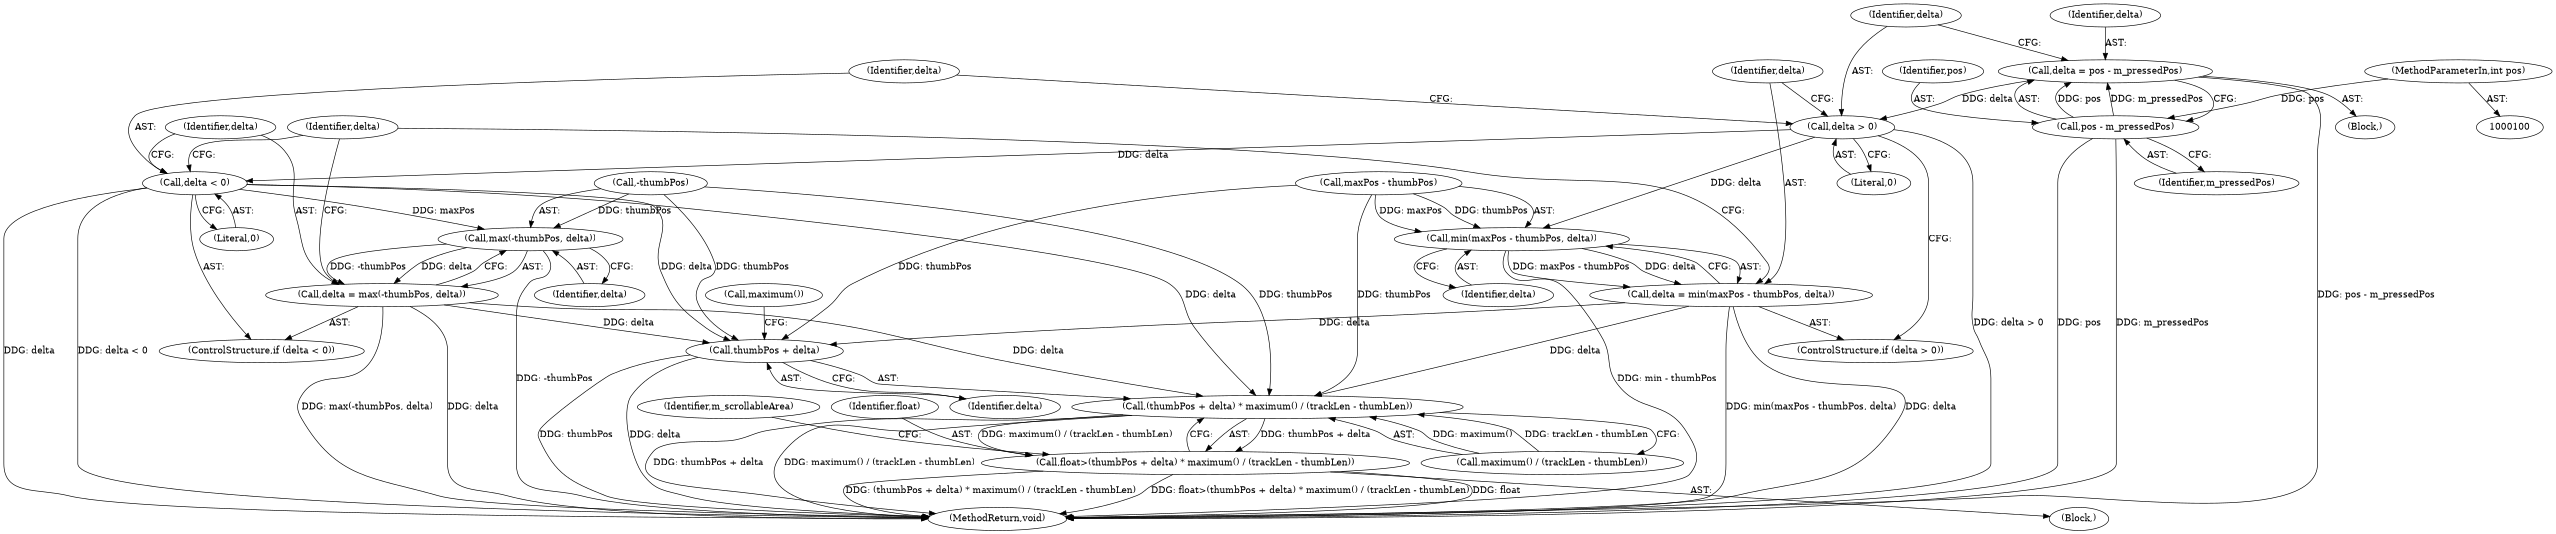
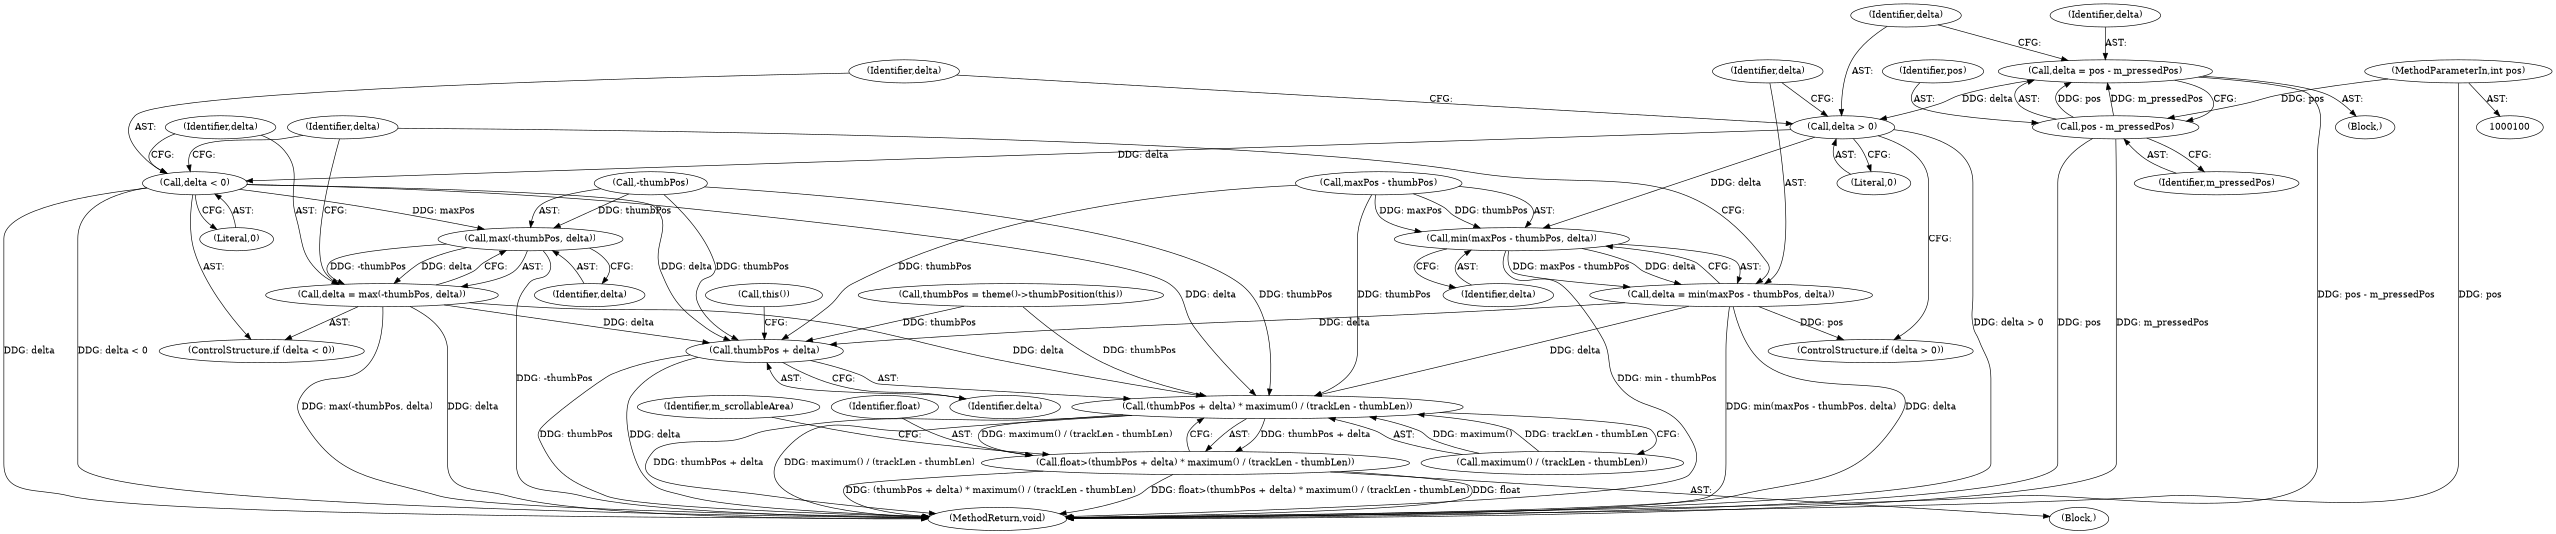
(764, 295) -> (764, 295)
none -> (1011, 295)
(1822, 323) -> (1822, 323)
none -> (1964, 504)
